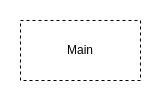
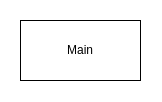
(81, 51) -> (81, 51)
